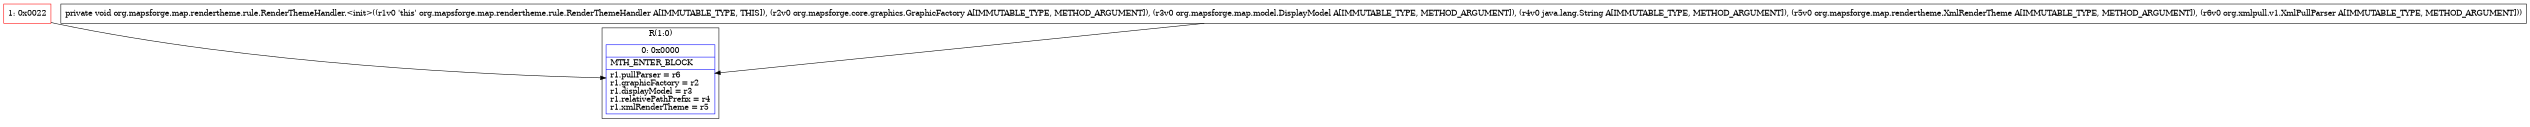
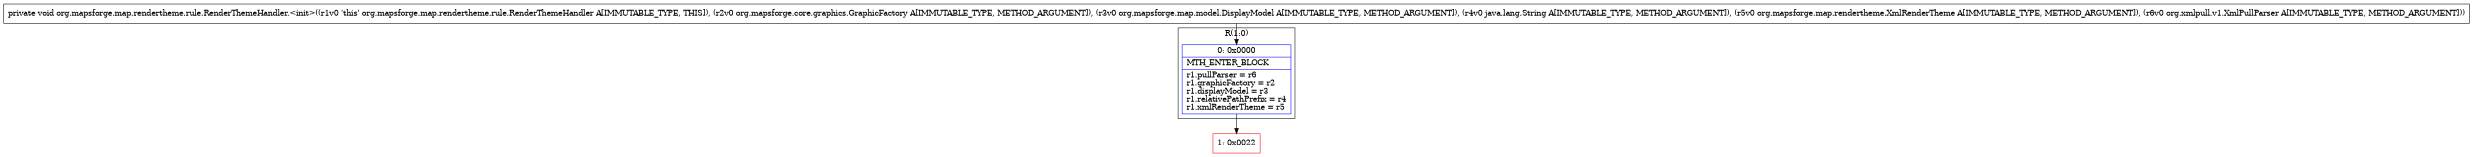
(324, 62) -> (1237, 122)
